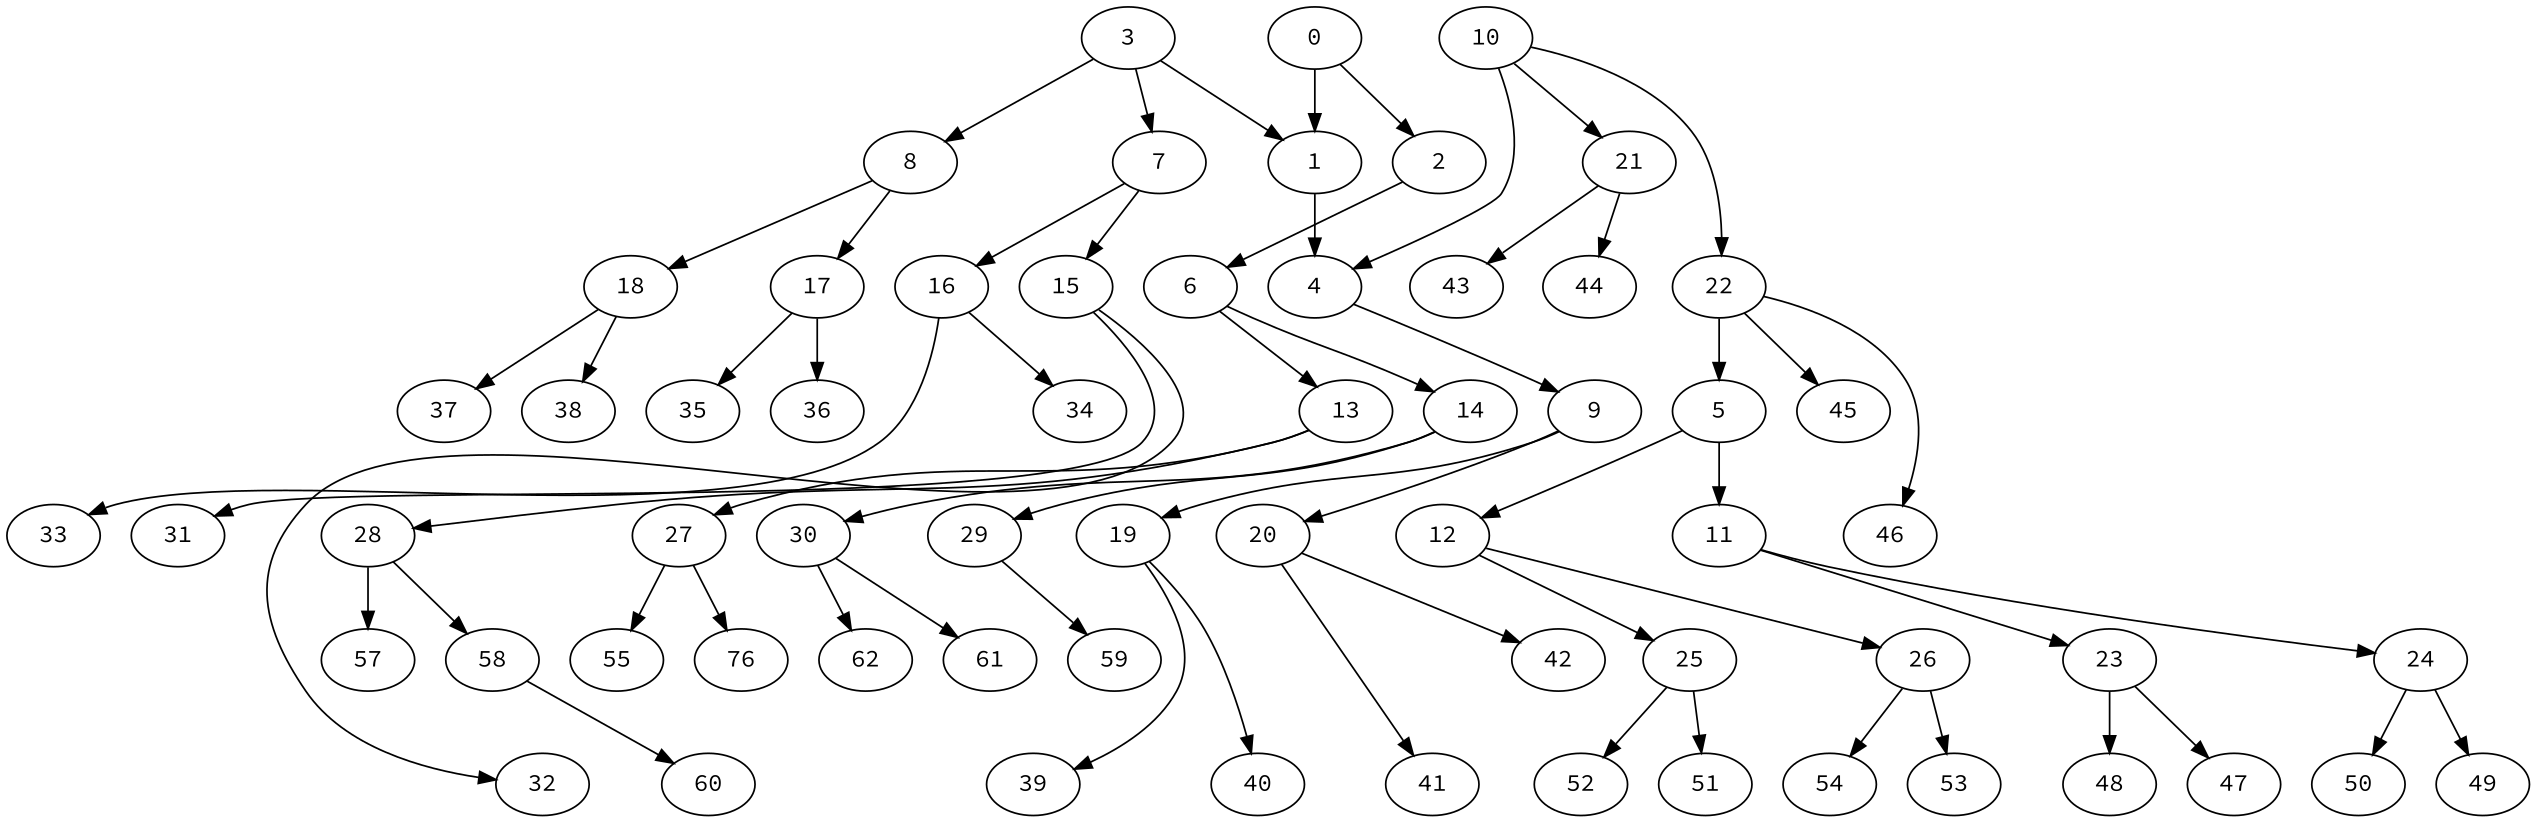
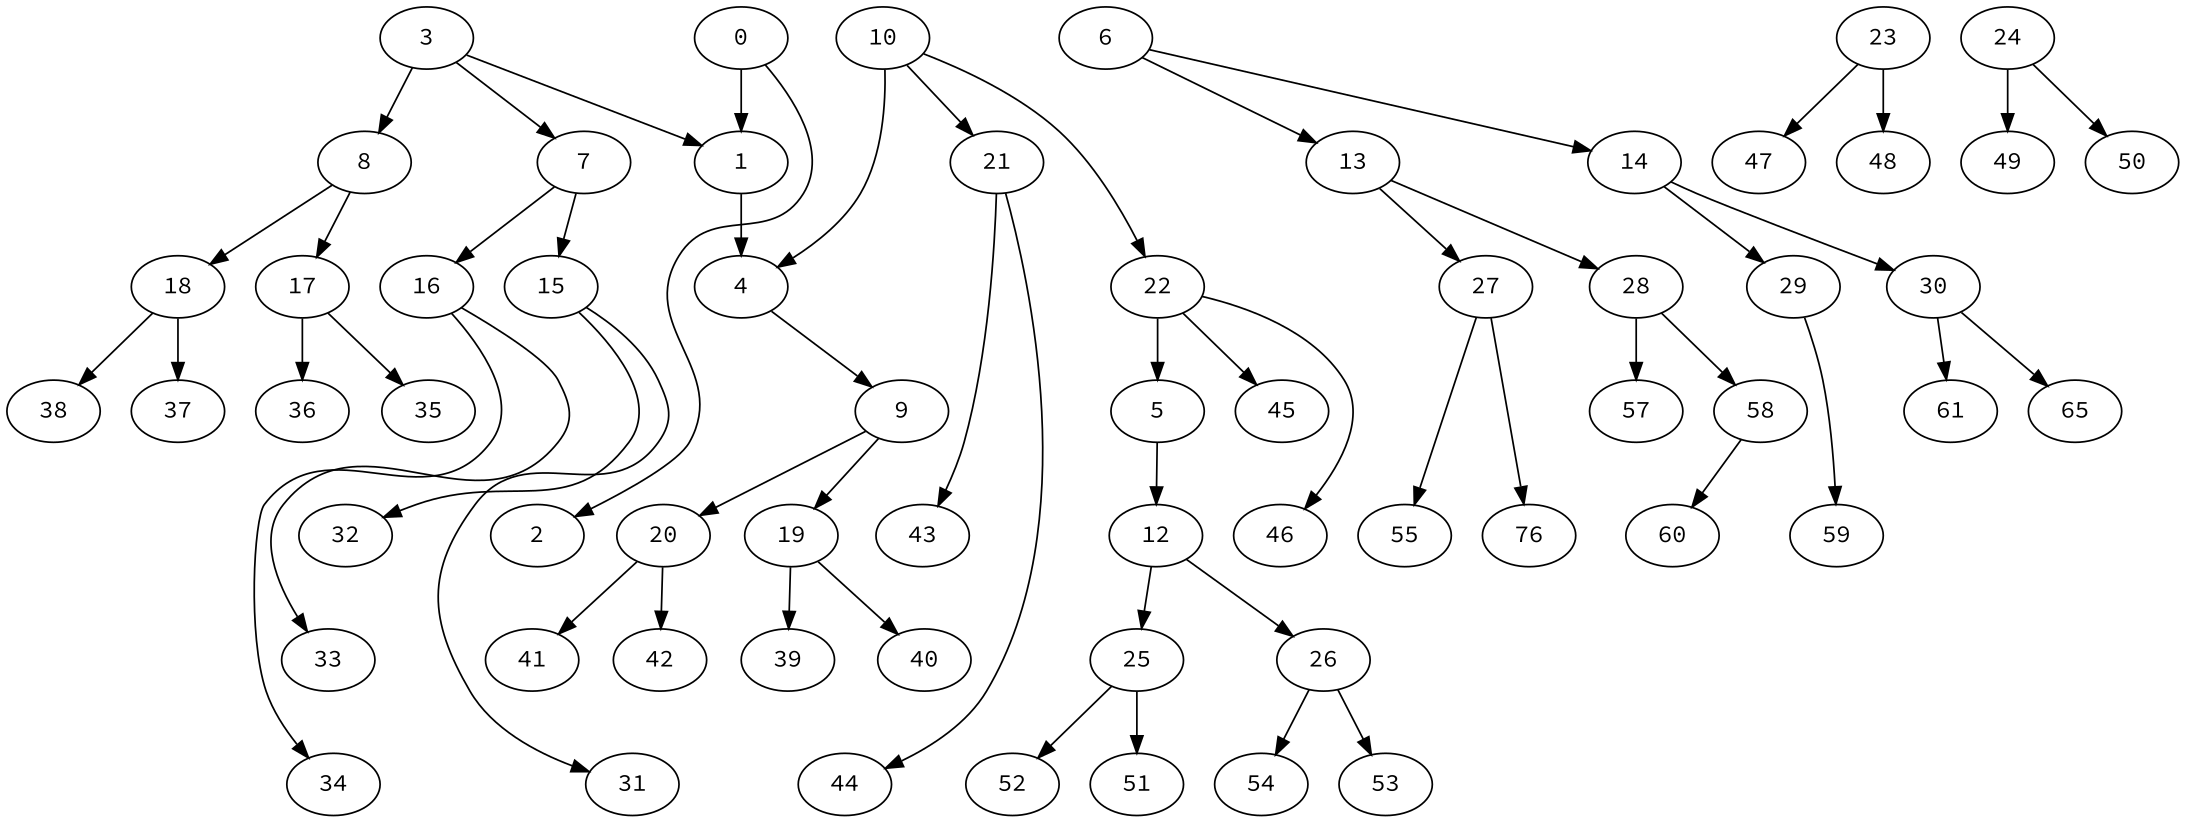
(1327, 219) -> none
(1719, 536) -> none
(866, 660) -> (2075, 411)
